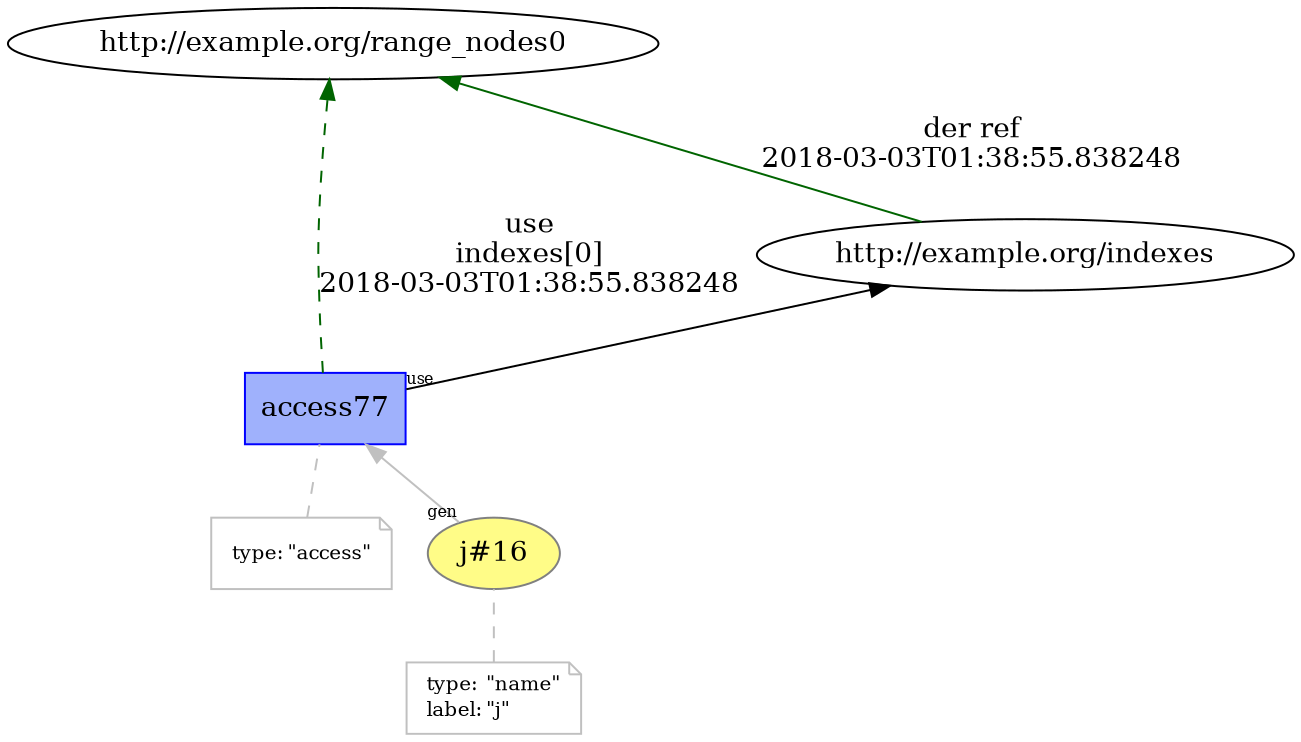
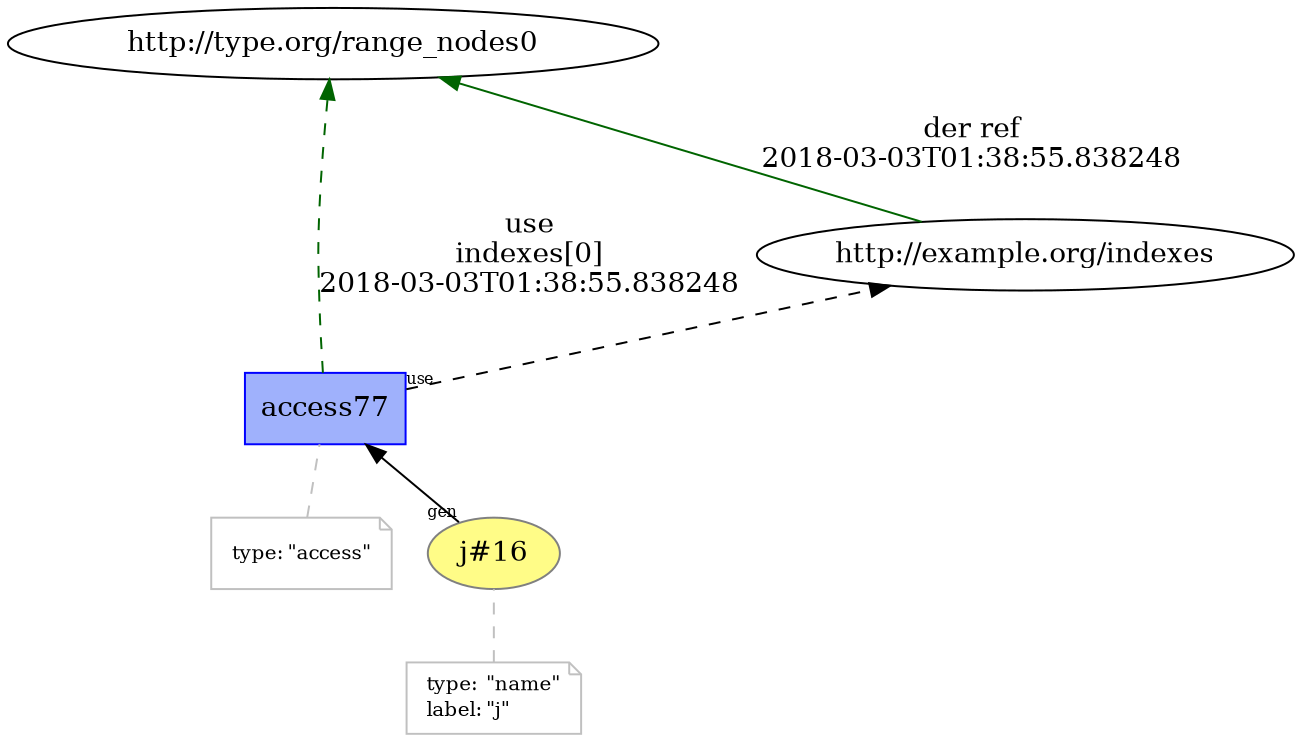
(333, 44) -> (333, 44)
(638, 340) -> (638, 340)
(420, 490) -> (420, 490)
